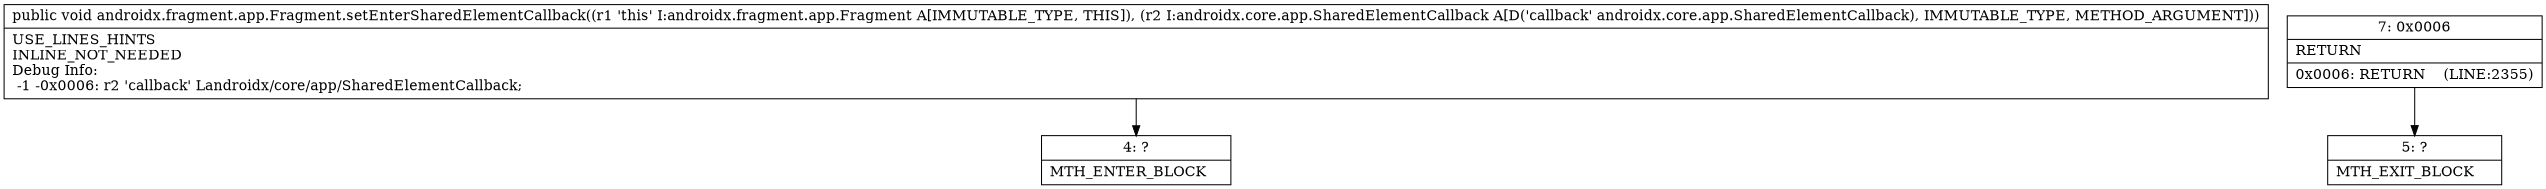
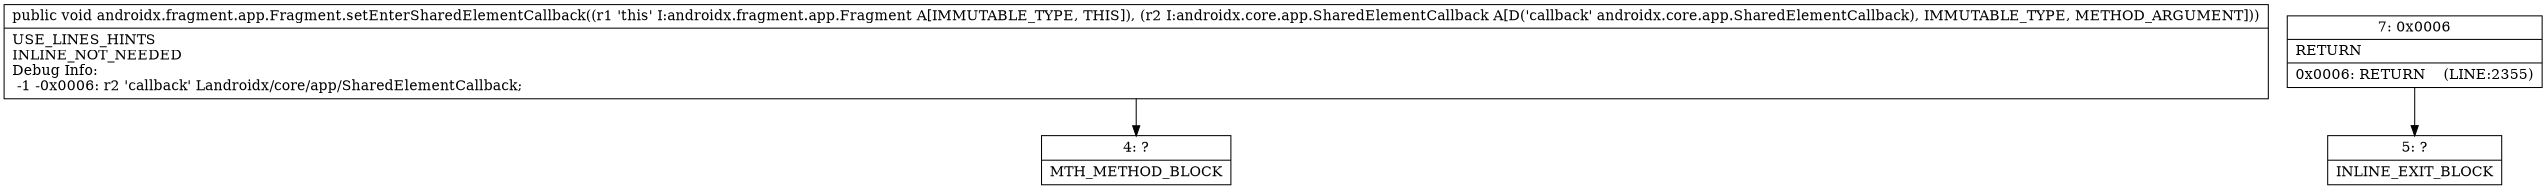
(1129, 172) -> (1136, 172)
(2405, 172) -> (2415, 172)
